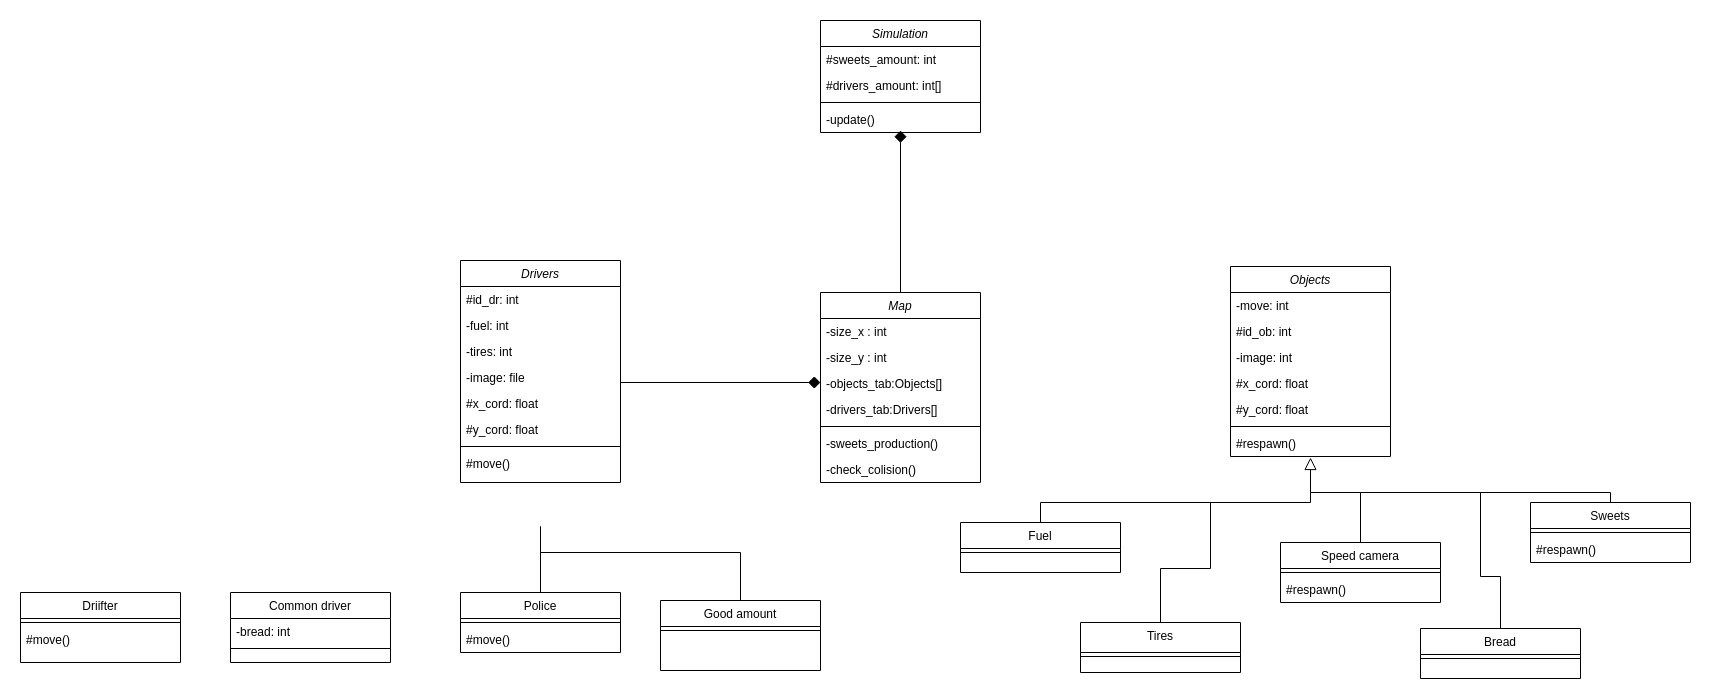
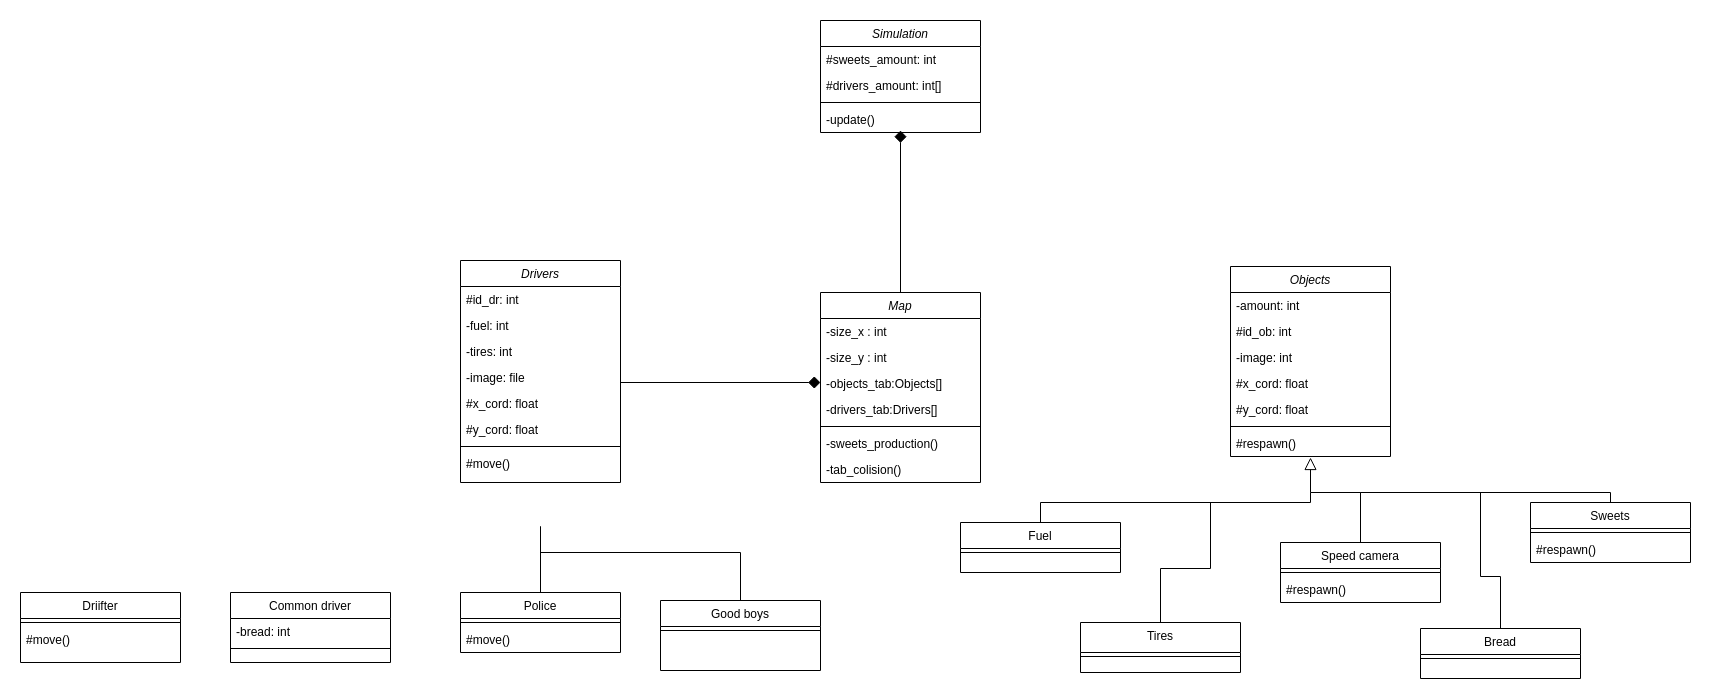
(1265, 306) -> (1272, 306)
(878, 470) -> (872, 470)
(740, 614) -> (740, 614)
